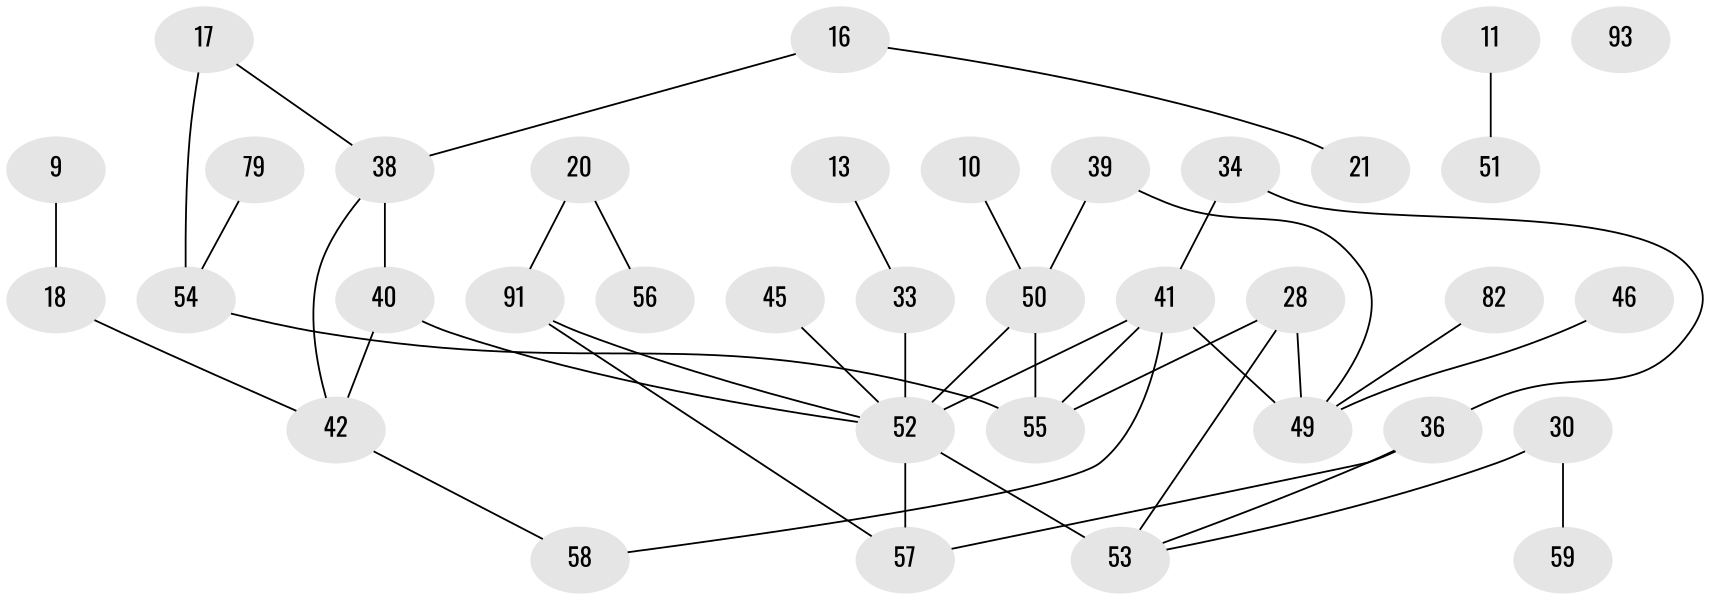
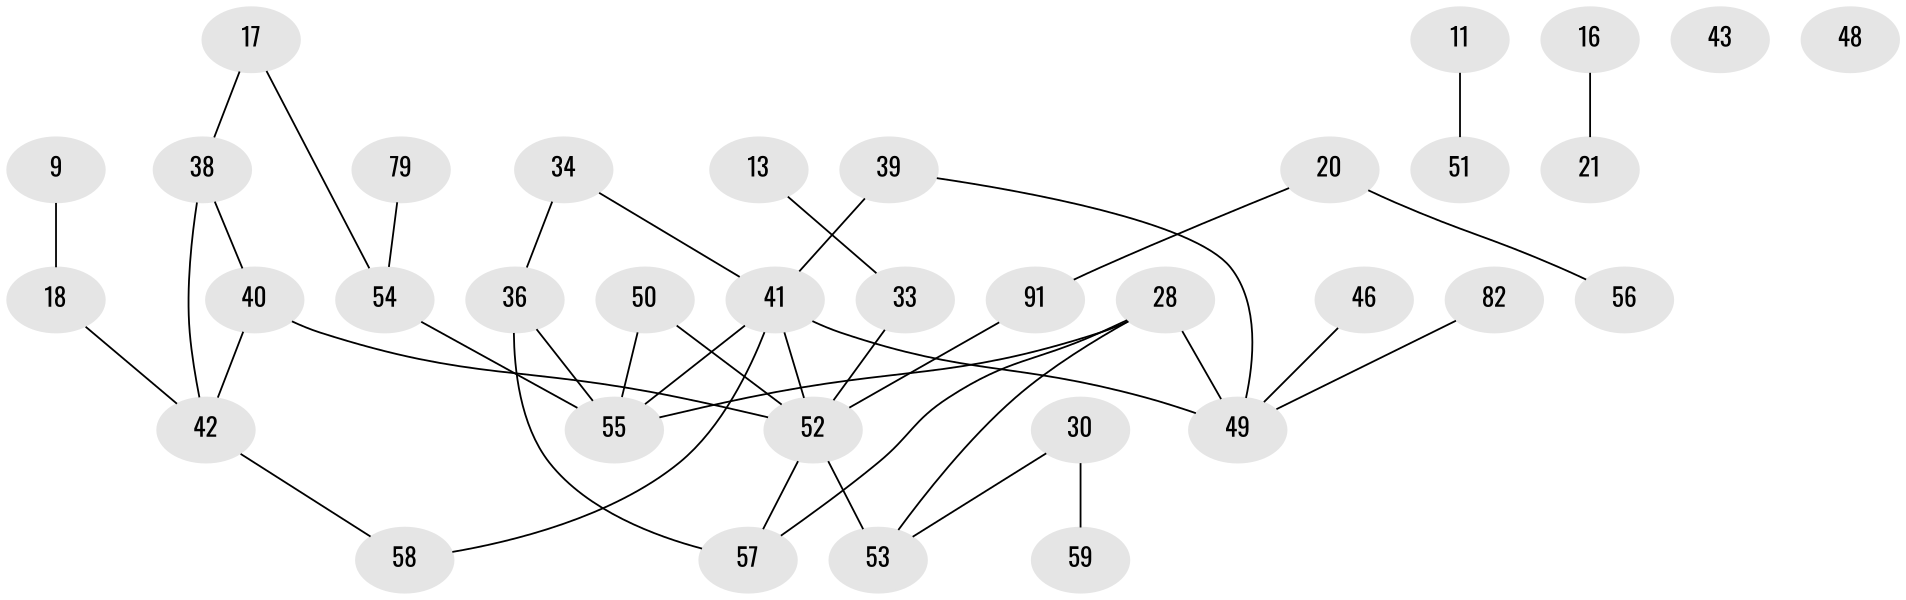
(1621, 40) -> (1720, 40)
none -> (1850, 40)
(613, 105) -> none
(970, 170) -> none
(1068, 235) -> (840, 226)
(775, 300) -> none
(710, 430) -> (939, 404)
(1279, 499) -> (565, 365)
